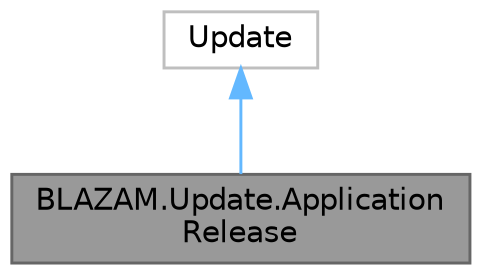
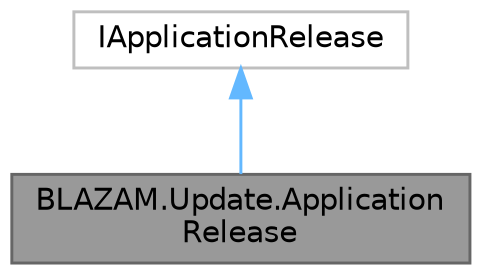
(241, 40) -> (241, 40)
